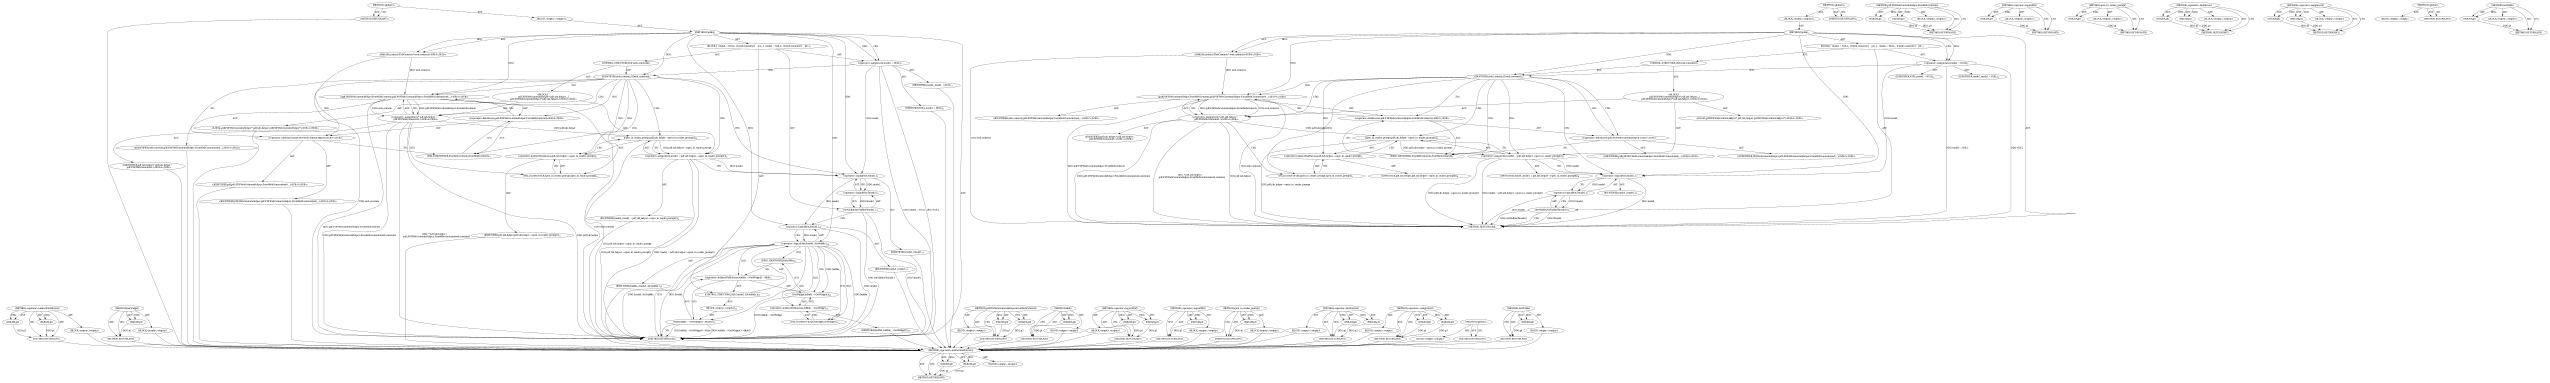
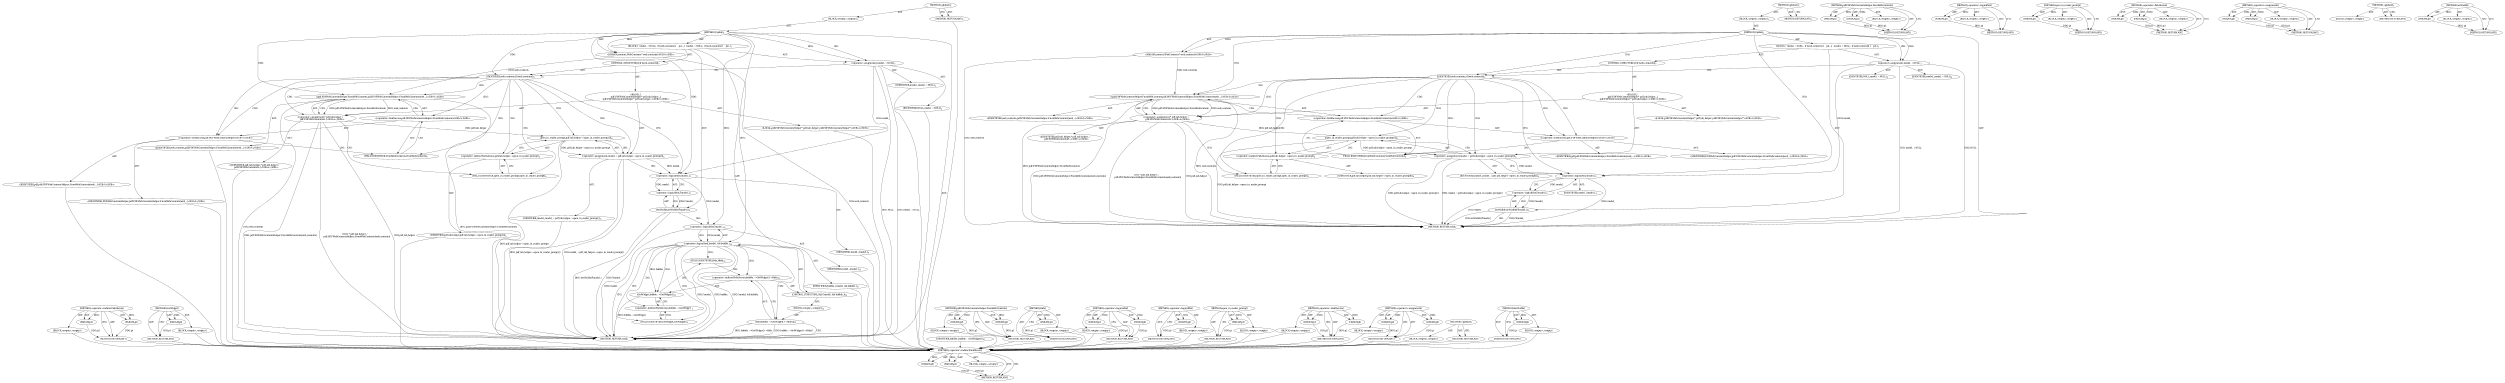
(759, 295) -> (846, 295)
(844, 318) -> none
